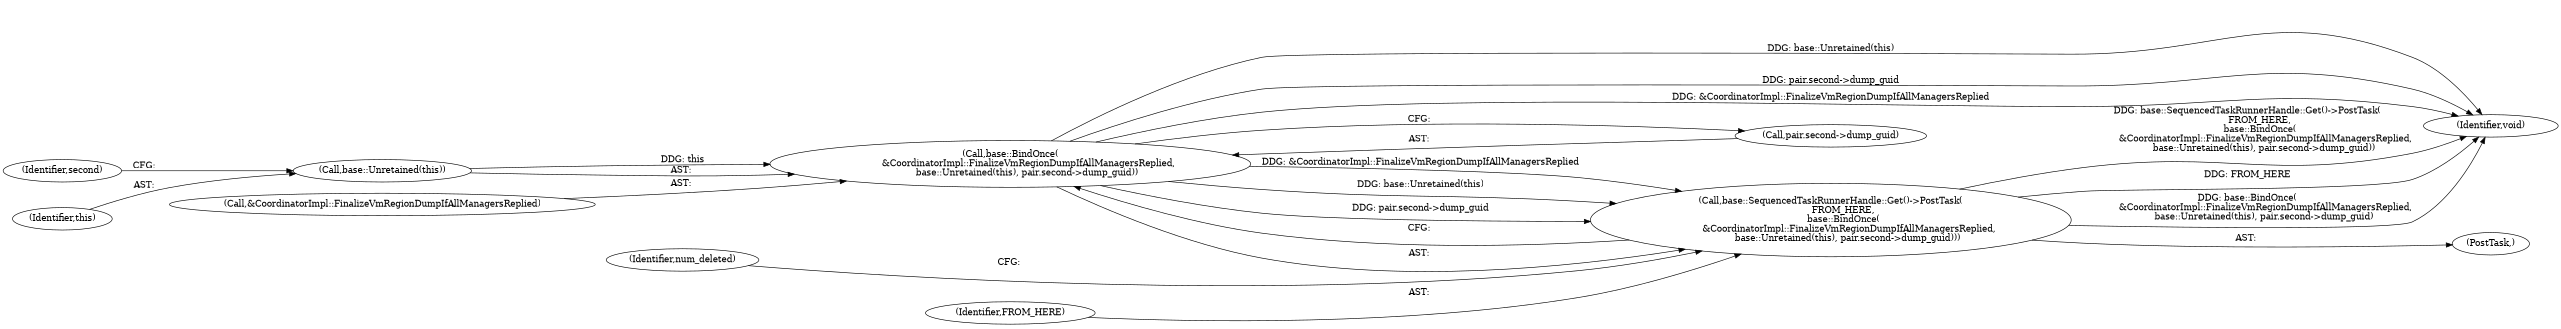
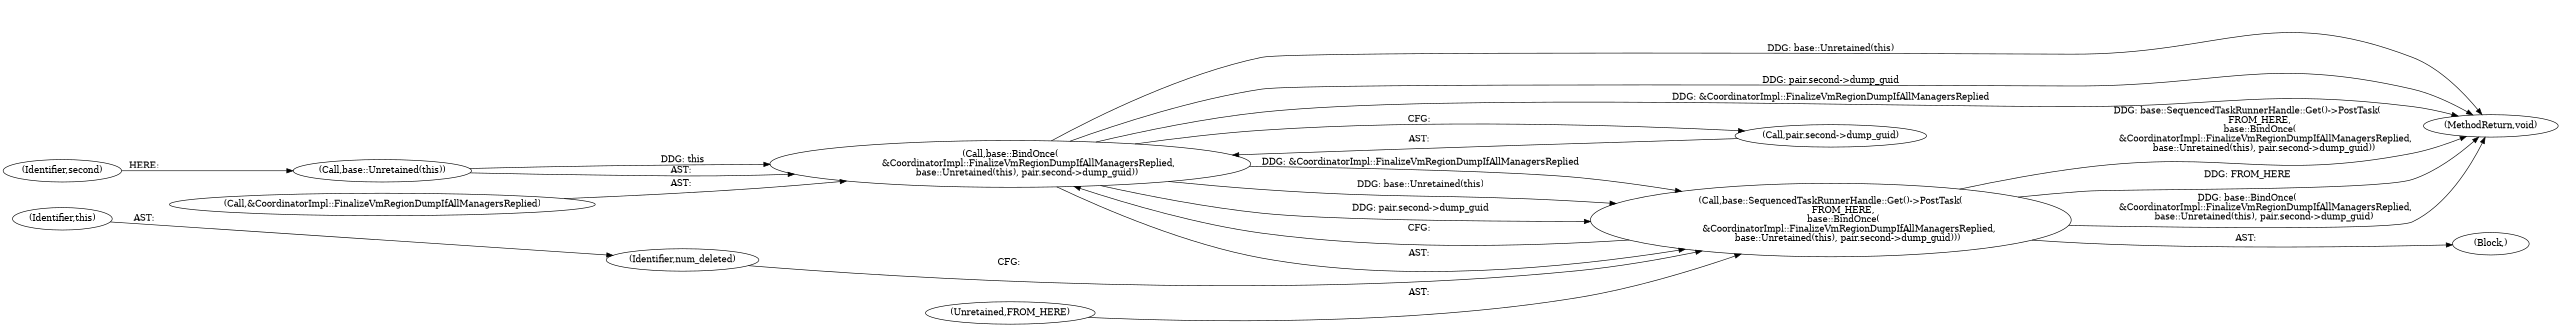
(2491, 126) -> (2491, 126)
(146, 166) -> (146, 166)
(188, 185) -> (358, 238)
(2491, 244) -> (2491, 244)
(1010, 313) -> (1010, 313)
